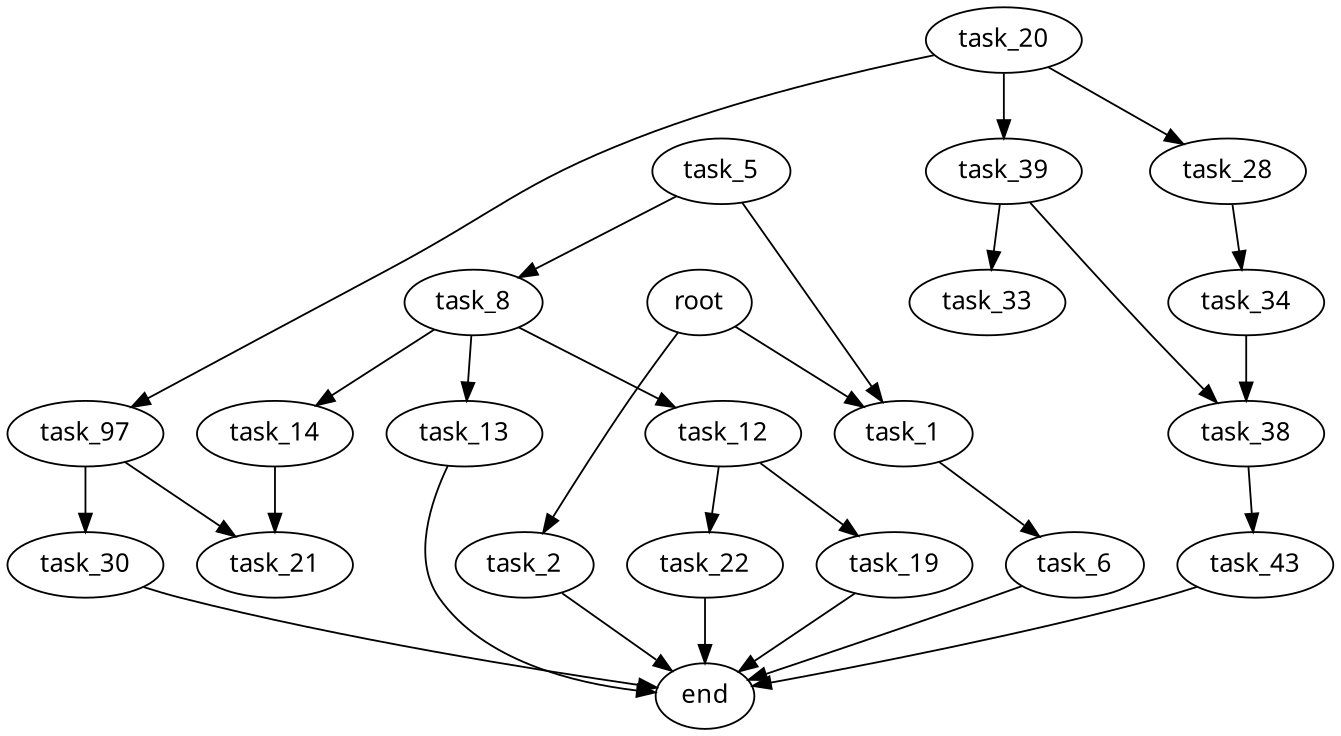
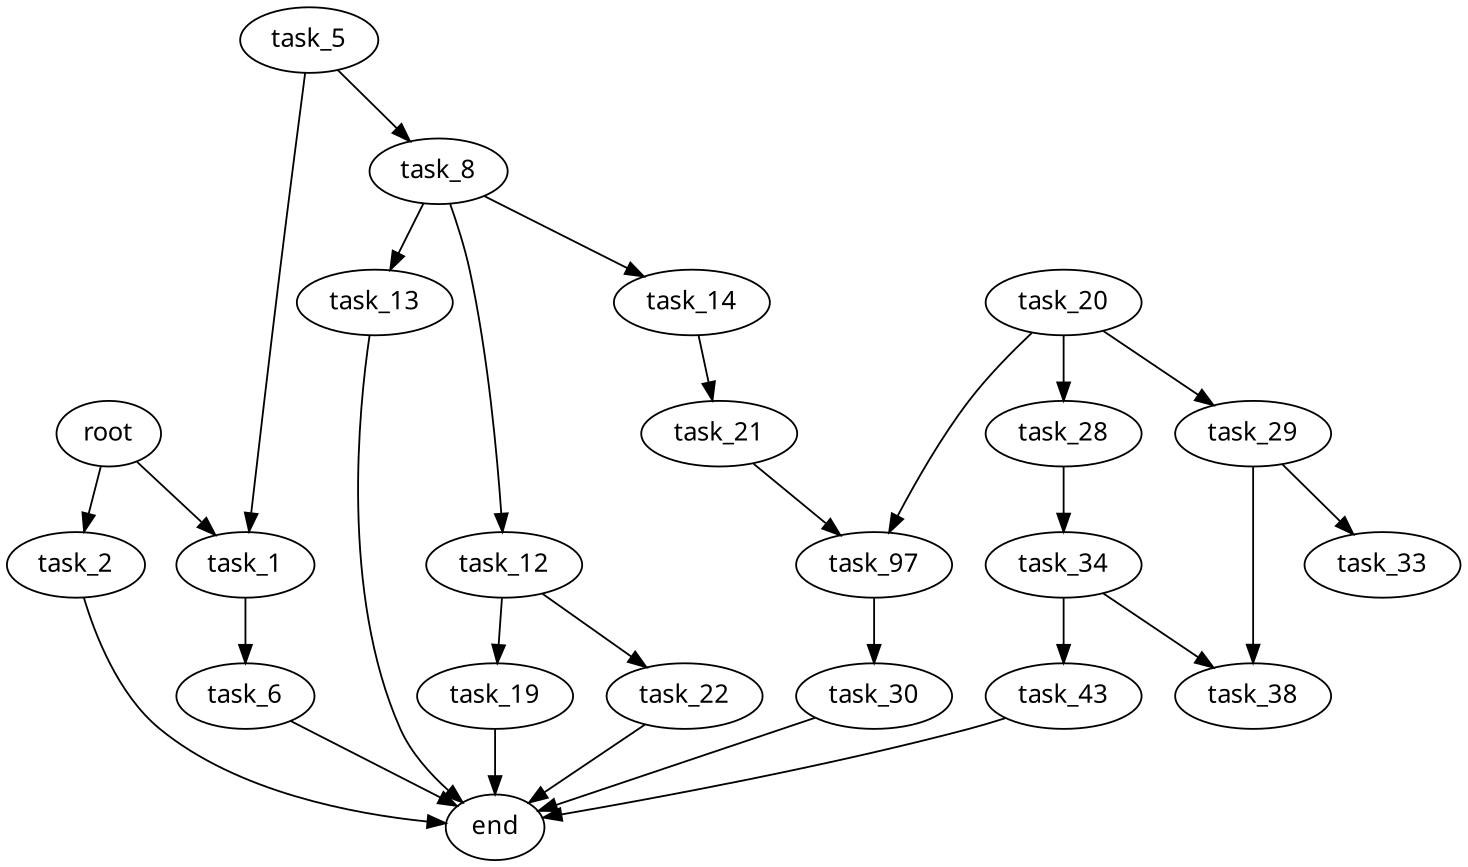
(1004, 171) -> (1253, 434)
(1250, 490) -> (1064, 622)
(173, 494) -> (790, 494)
